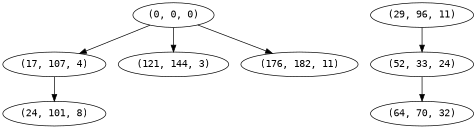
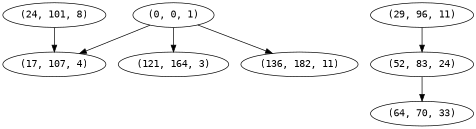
(174, 15) -> (174, 15)
(174, 64) -> (174, 64)
(299, 64) -> (299, 64)
(422, 64) -> (422, 64)
(54, 86) -> (54, 36)
(422, 114) -> (422, 114)
